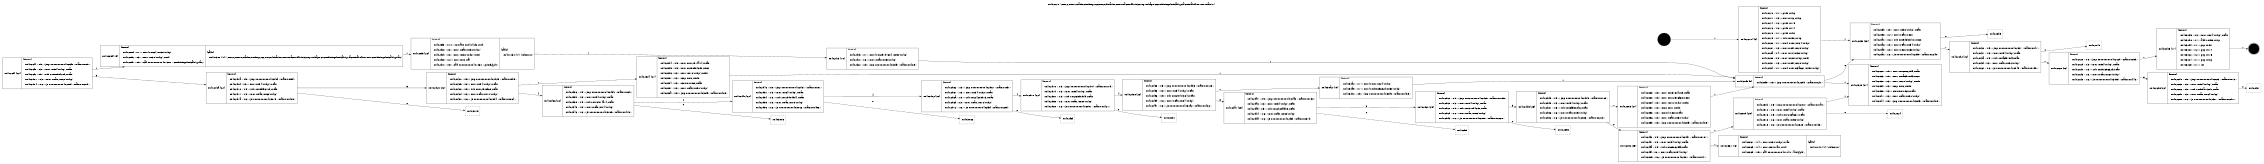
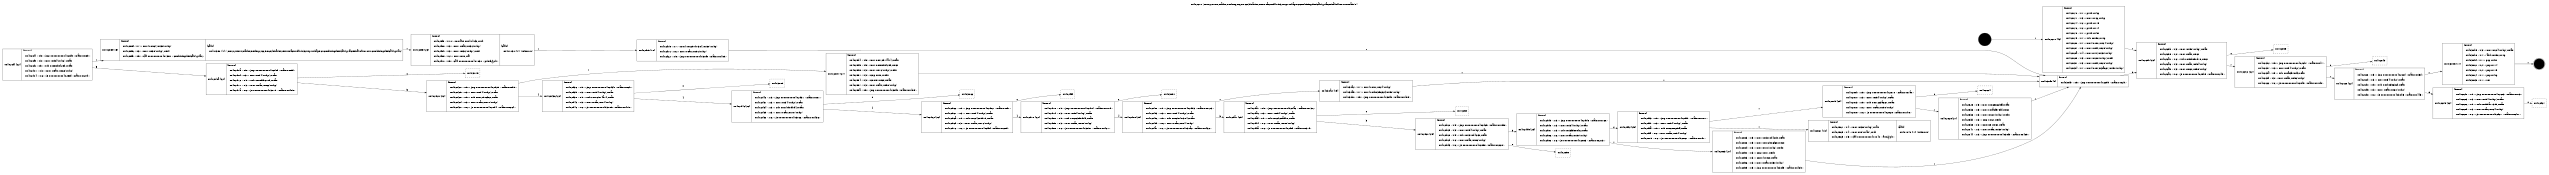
(1836, 83) -> (2049, 94)
